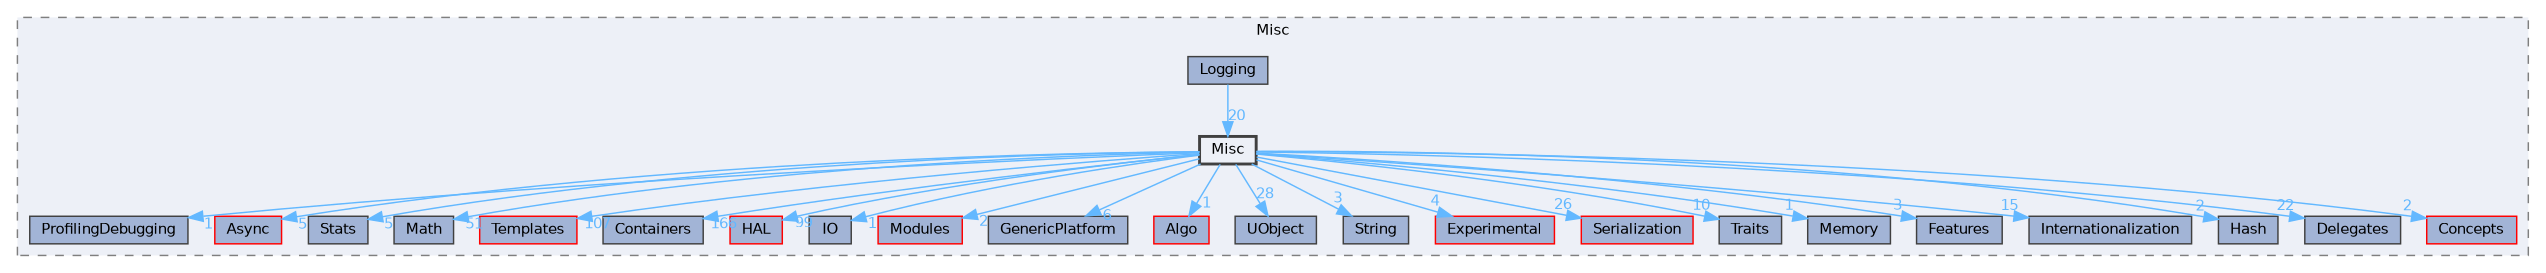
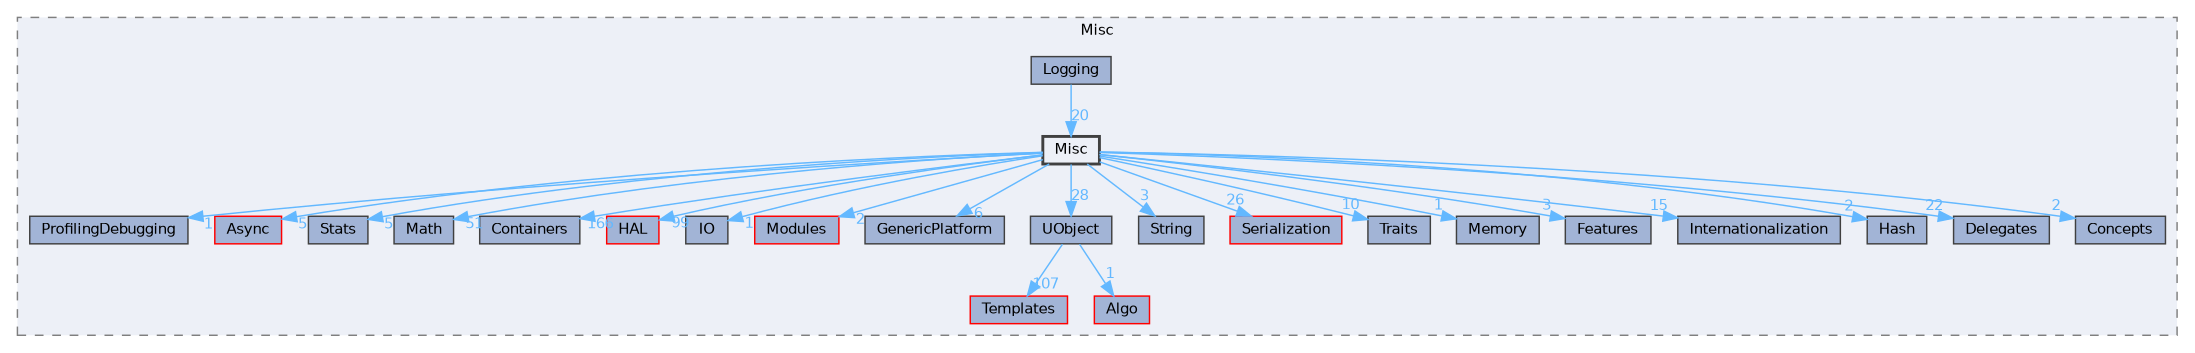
(895, 180) -> (1049, 264)
(1208, 184) -> (1092, 264)
(1495, 230) -> none
(2472, 230) -> (2120, 230)
